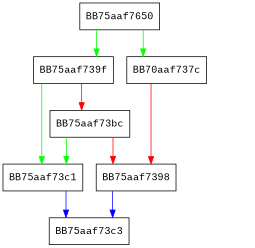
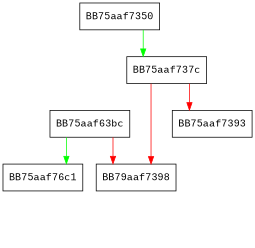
(120, 16) -> (120, 16)
(73, 70) -> none
(167, 70) -> (167, 70)
(90, 124) -> (90, 124)
none -> (212, 124)
(43, 178) -> (43, 178)
(136, 178) -> (136, 178)
(89, 231) -> none
